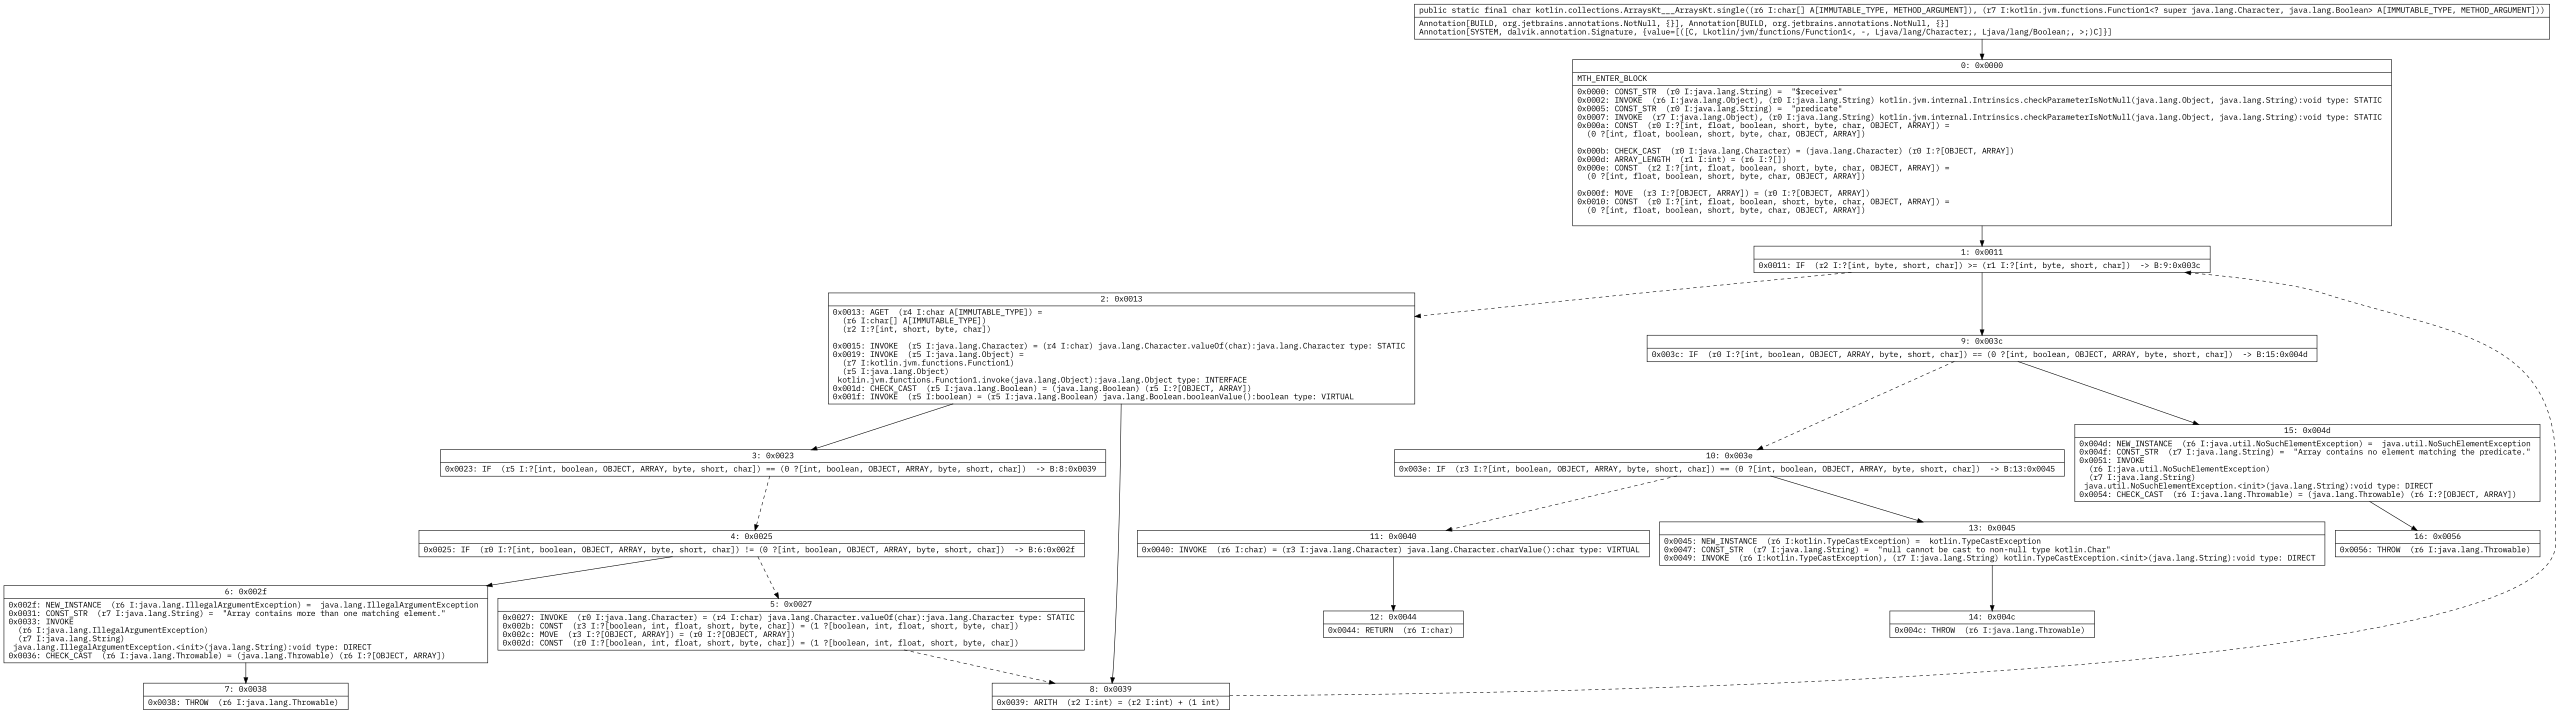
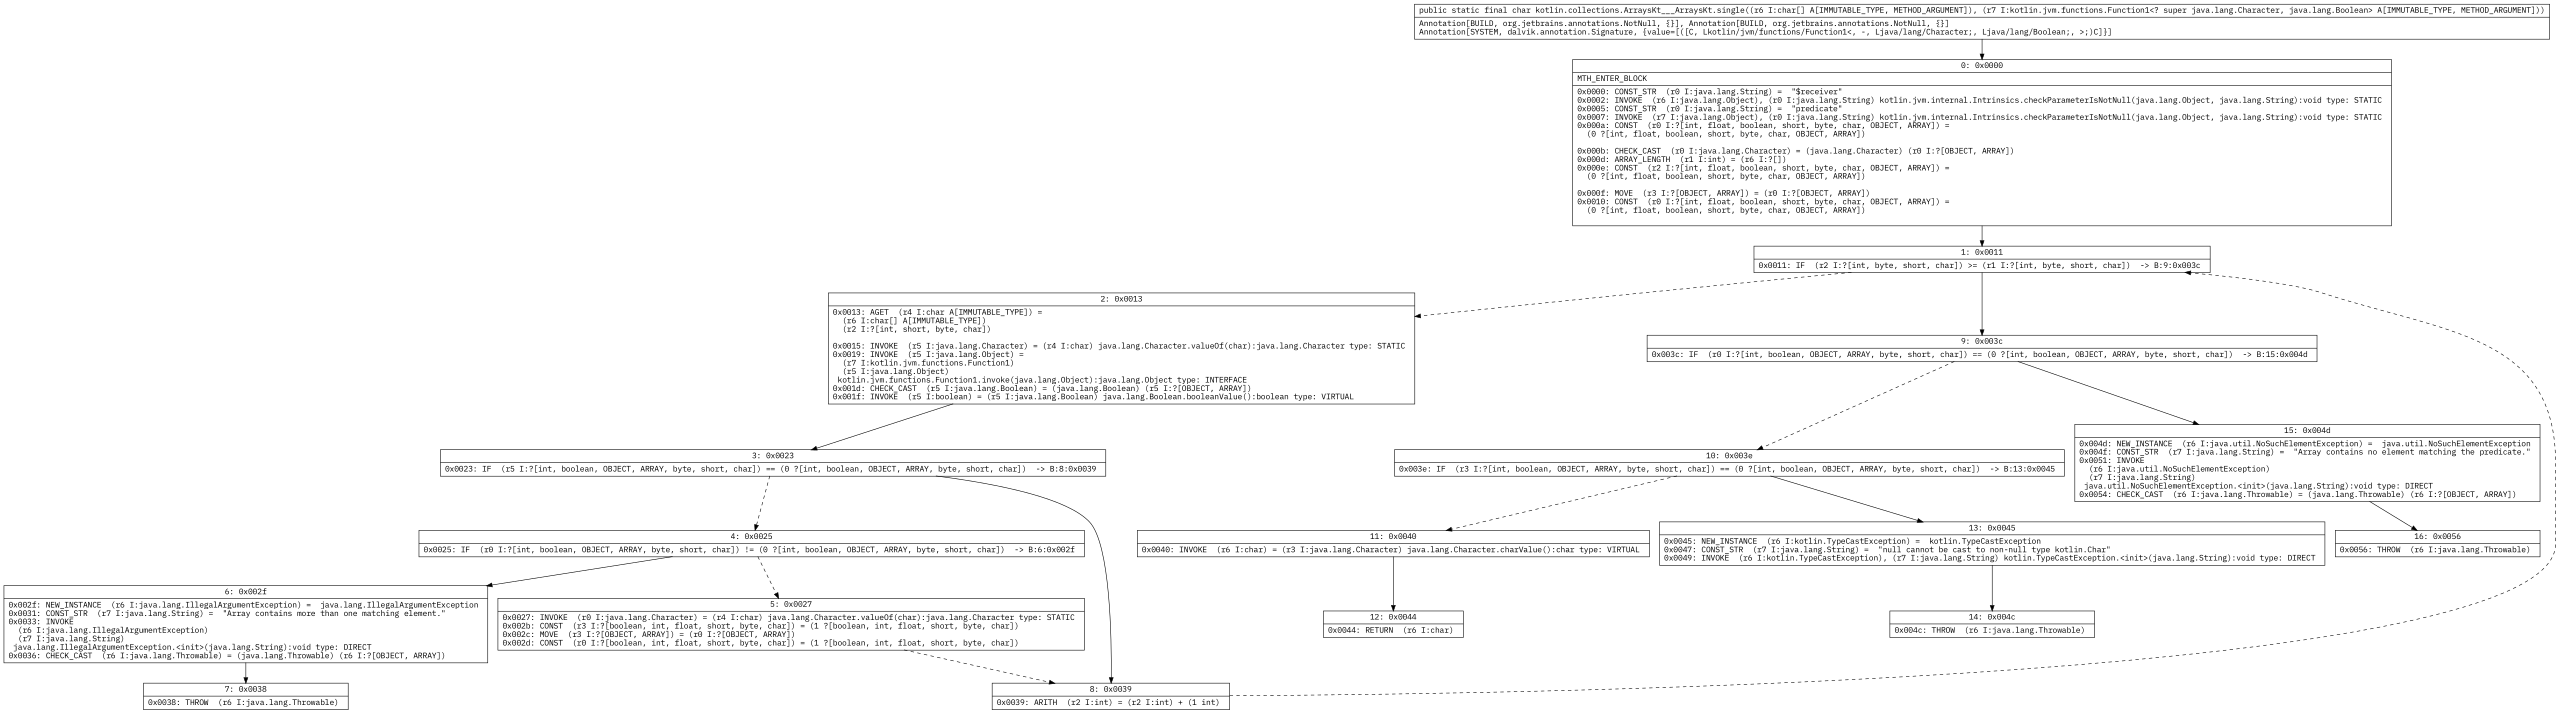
(1119, 541) -> (1088, 521)
